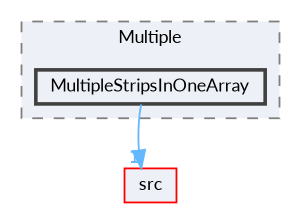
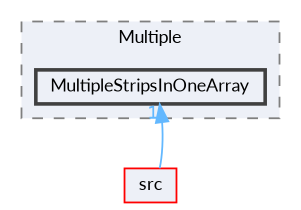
(139, 130) -> (162, 145)
